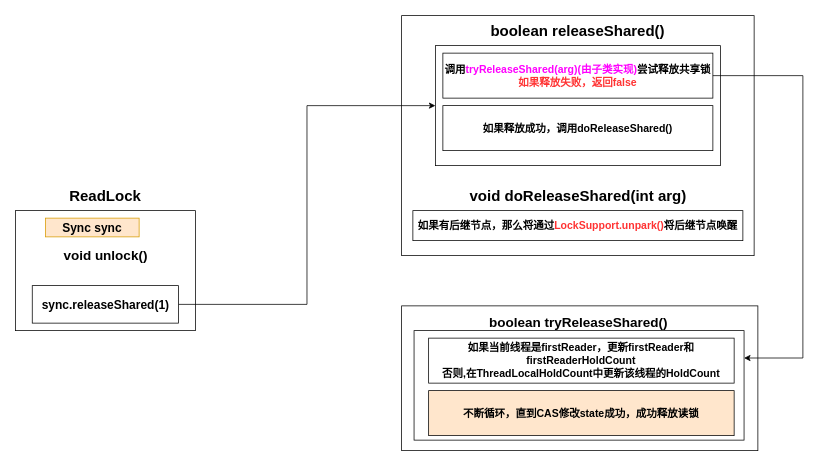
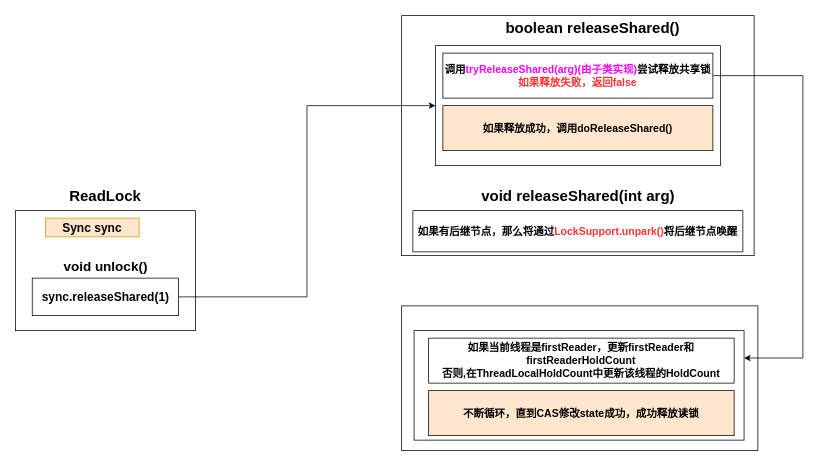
(578, 30) -> (593, 27)
(578, 128) -> (578, 128)
(578, 195) -> (578, 195)
(578, 225) -> (578, 231)
(105, 255) -> (105, 267)
(105, 304) -> (105, 297)
(579, 323) -> none
